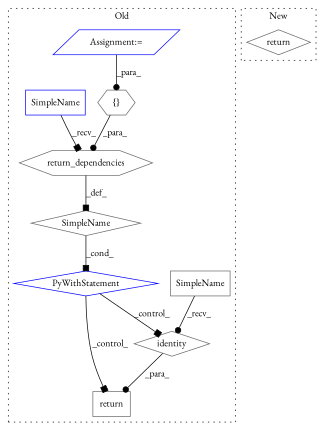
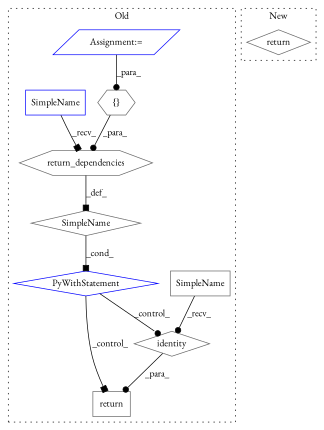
(127, 312) -> (127, 312)
